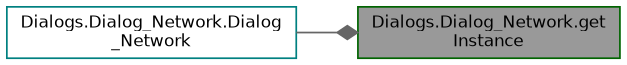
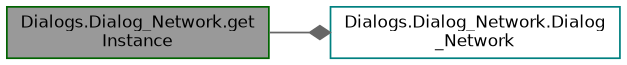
(317, 33) -> (289, 33)
